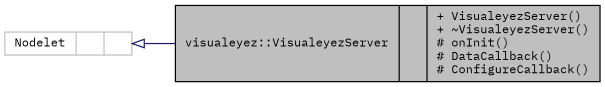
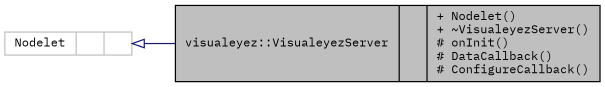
(510, 16) -> (477, 16)
